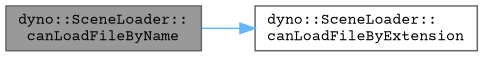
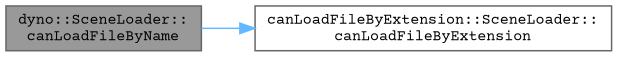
(366, 28) -> (433, 28)
